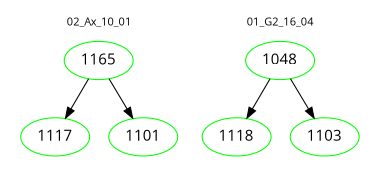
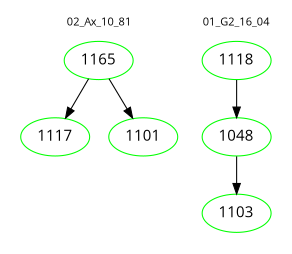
(99, 23) -> (99, 23)
(261, 94) -> (237, 93)
